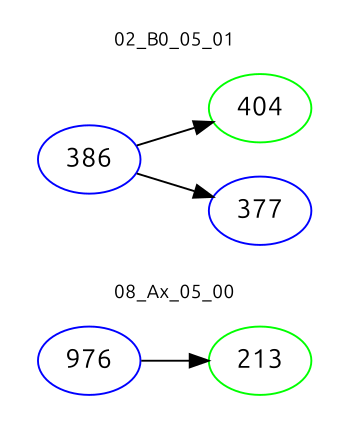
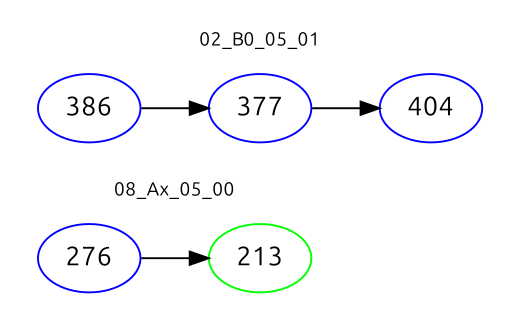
(260, 108) -> (431, 108)
(166, 137) -> (336, 108)
(89, 361) -> (89, 258)
